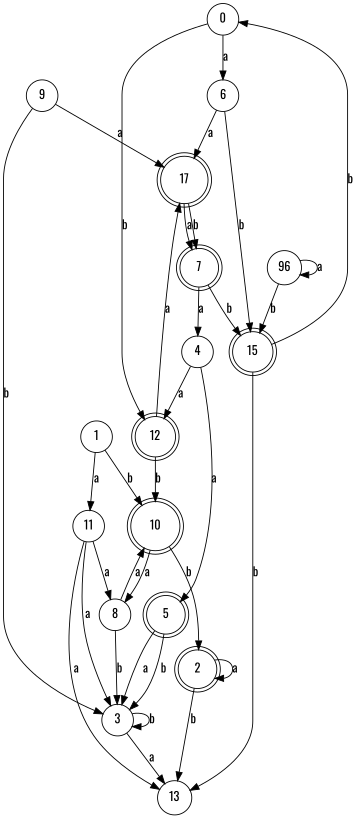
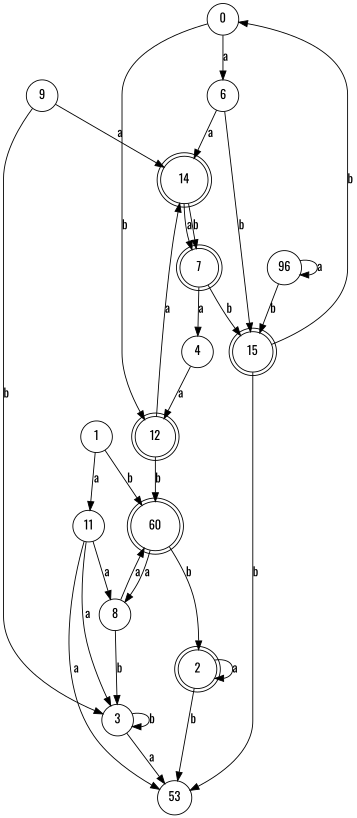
(184, 180) -> (184, 180)
(155, 526) -> (155, 526)
(166, 615) -> none
(175, 798) -> (175, 798)
